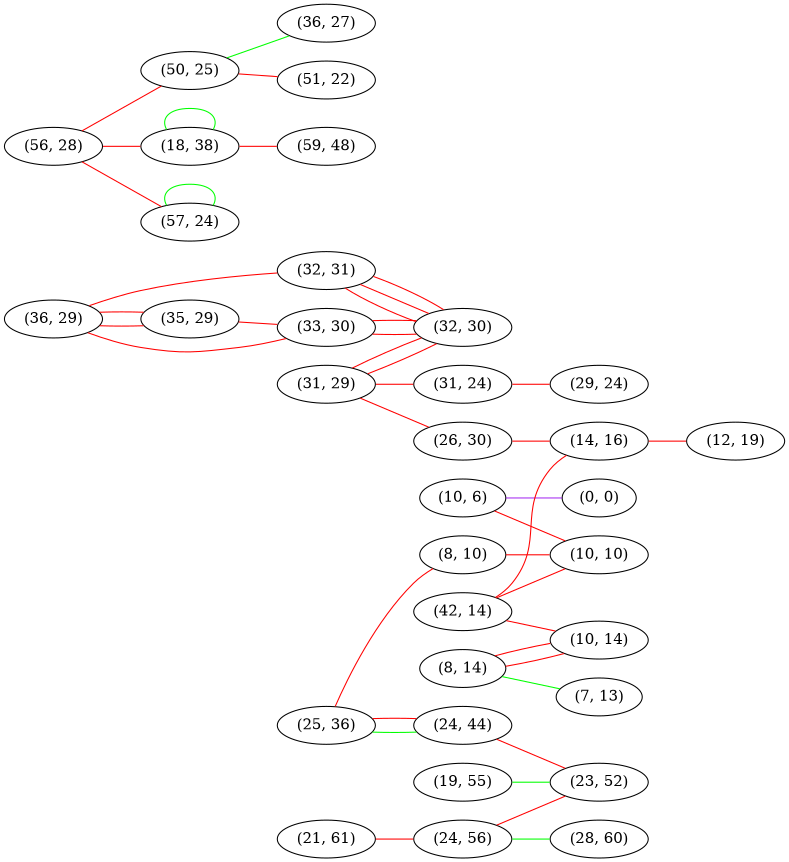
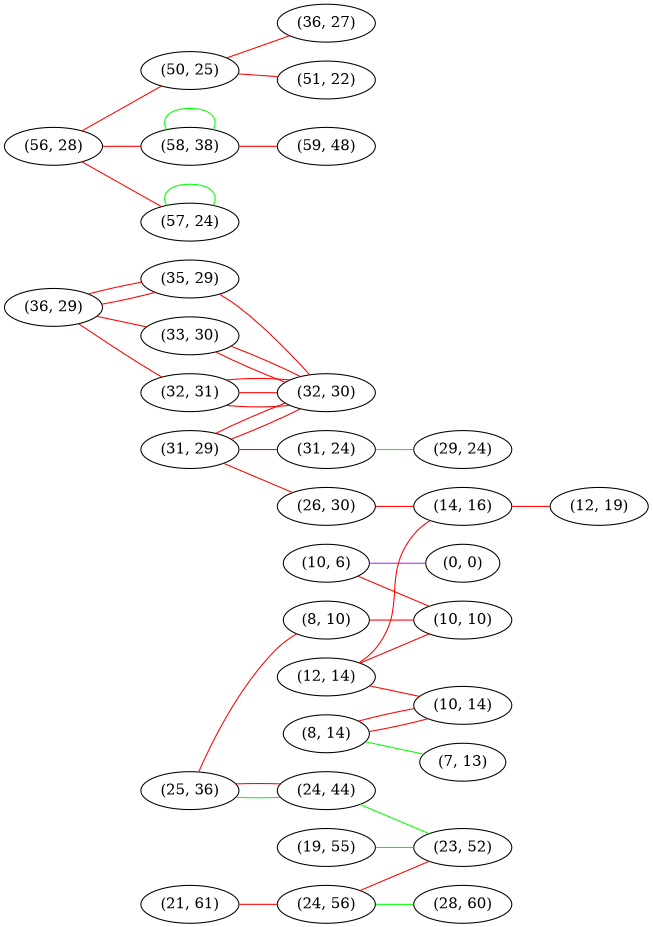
(258, 47) -> (258, 47)
(190, 146) -> (190, 146)
(258, 323) -> (267, 332)
(531, 384) -> (395, 450)
(463, 612) -> (326, 677)
(531, 754) -> (394, 819)
